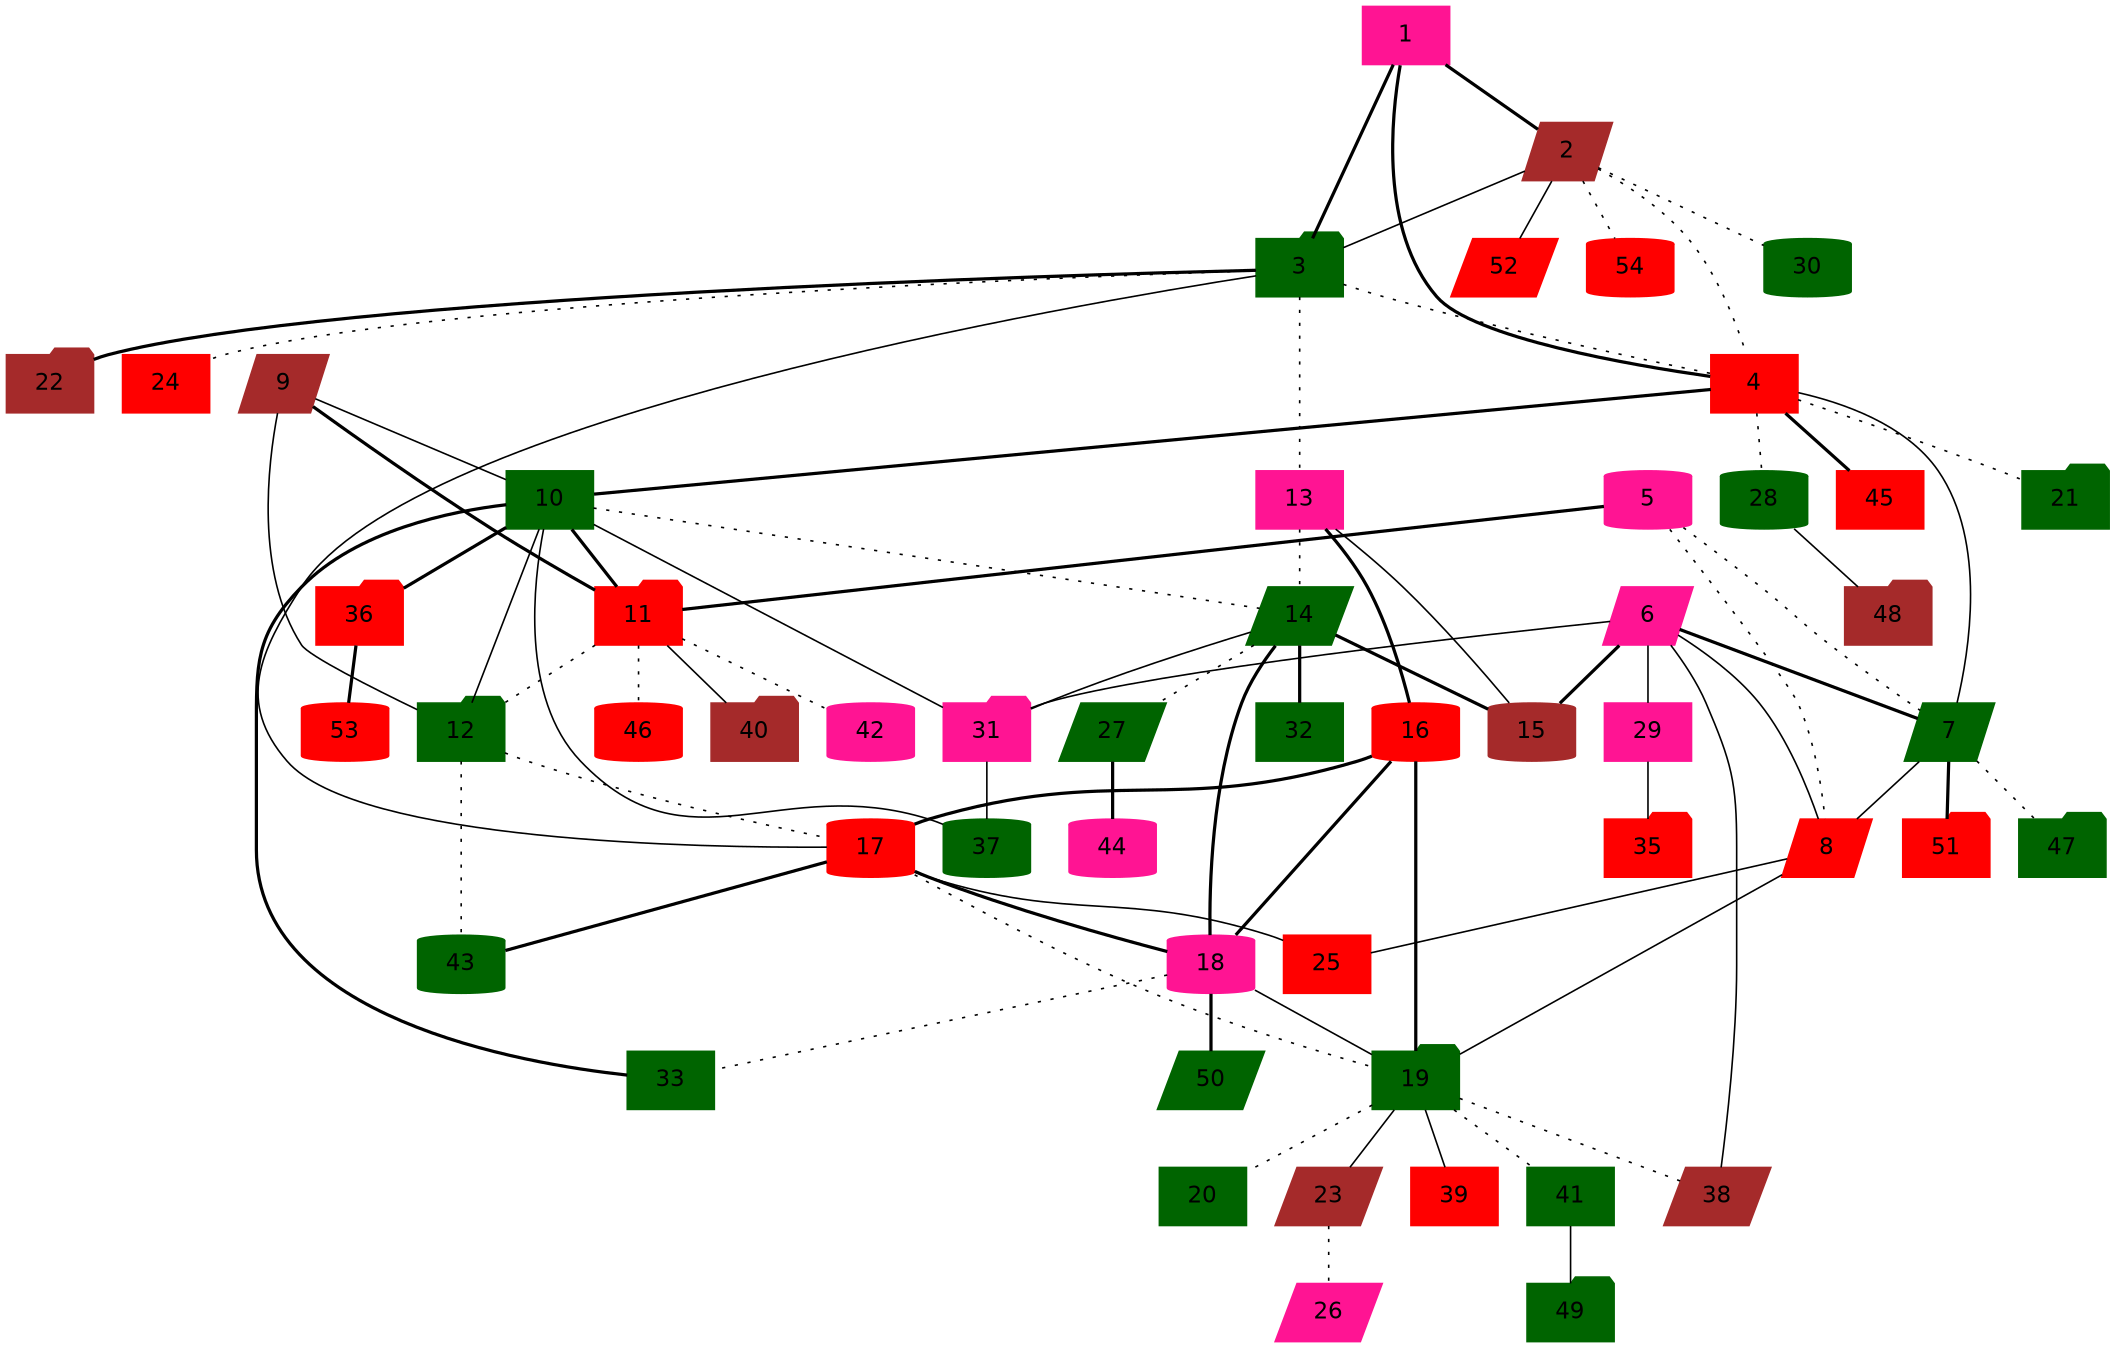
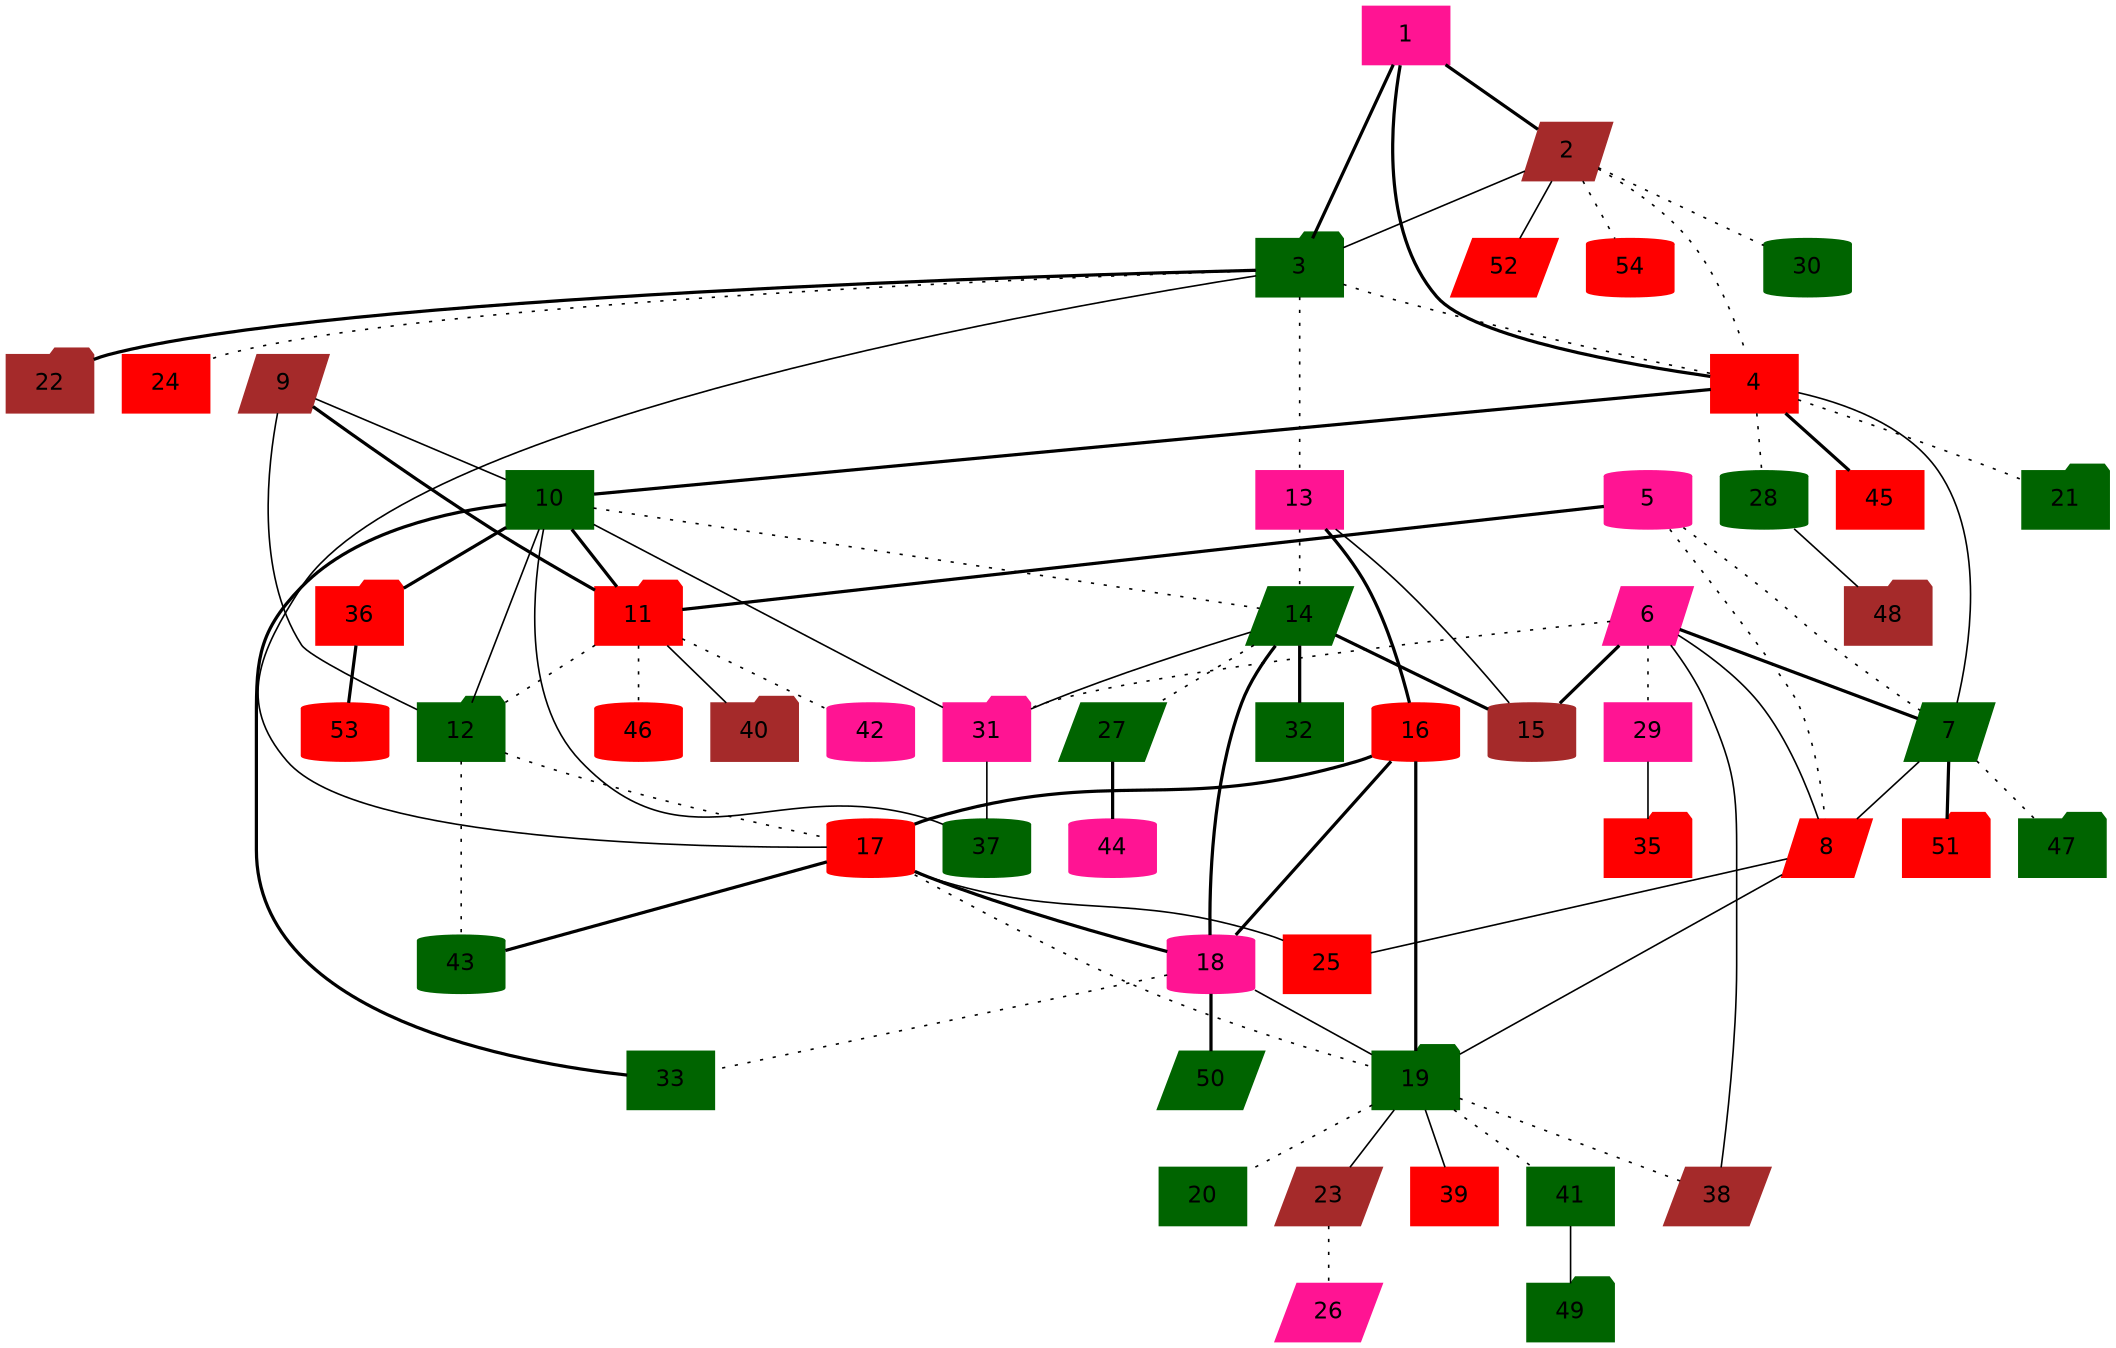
(1319, 655) -> (1319, 655)
(1648, 674) -> (1648, 674)
